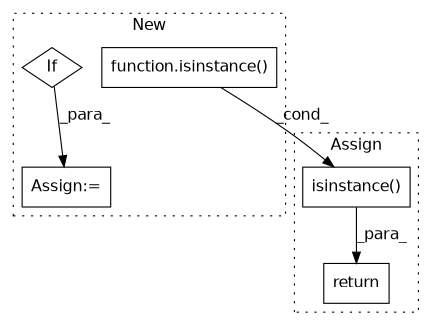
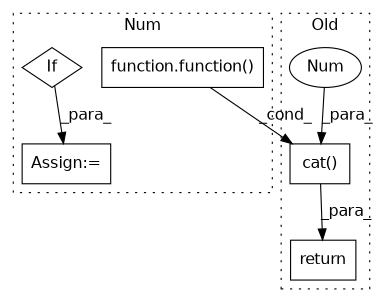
(149, 26) -> (143, 26)
(189, 68) -> (183, 68)
none -> (325, 68)
(356, 146) -> (325, 26)
(356, 187) -> (320, 164)
